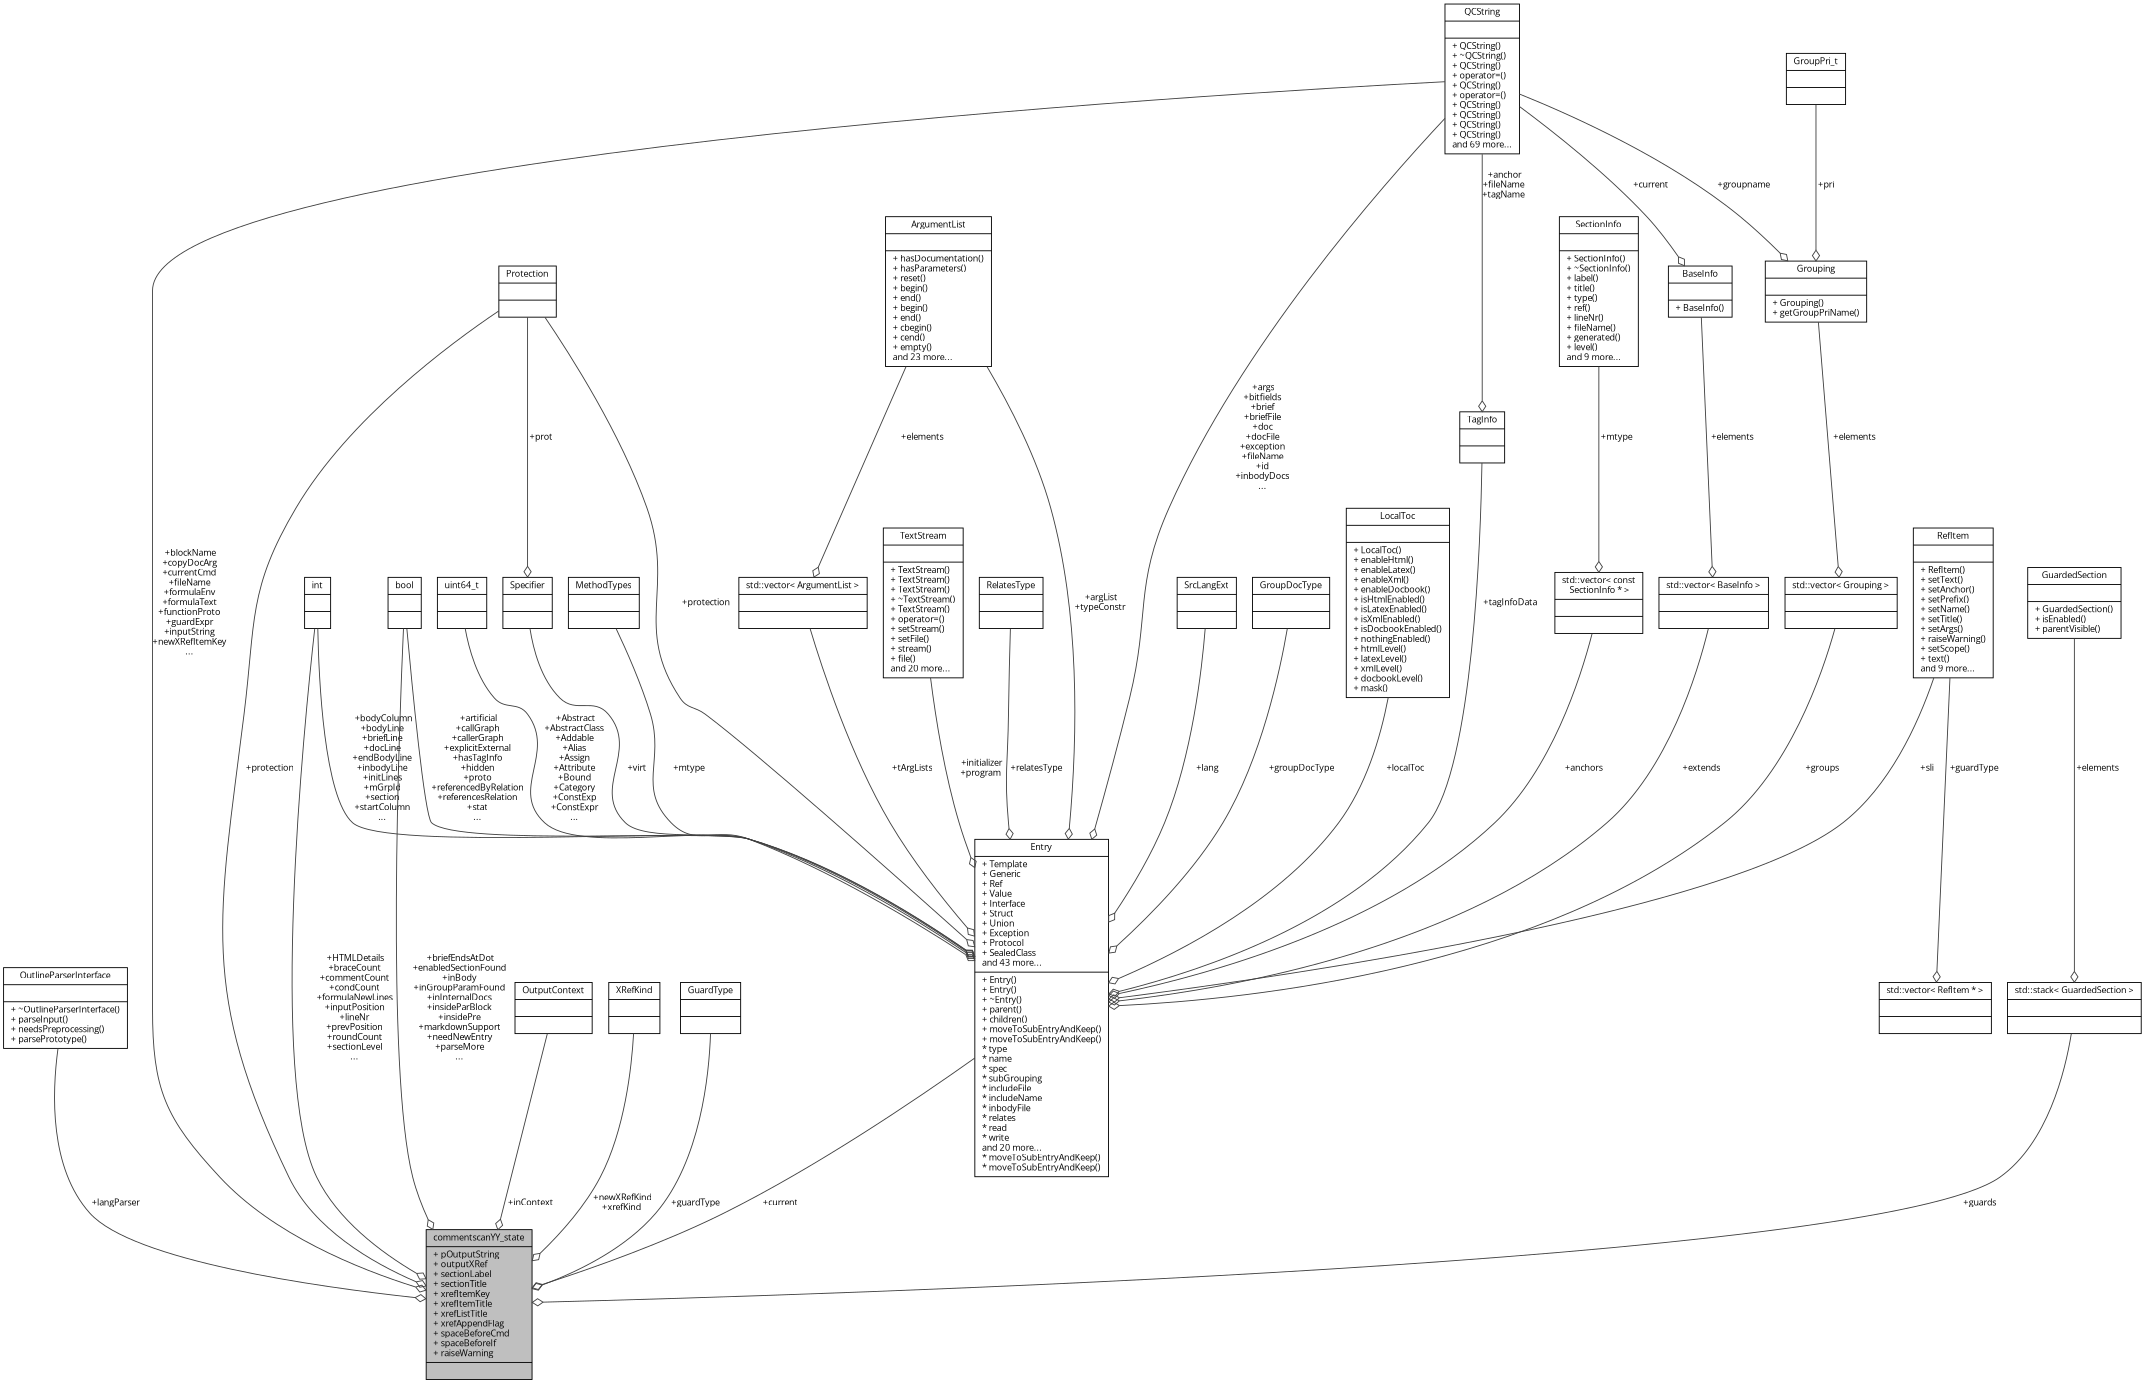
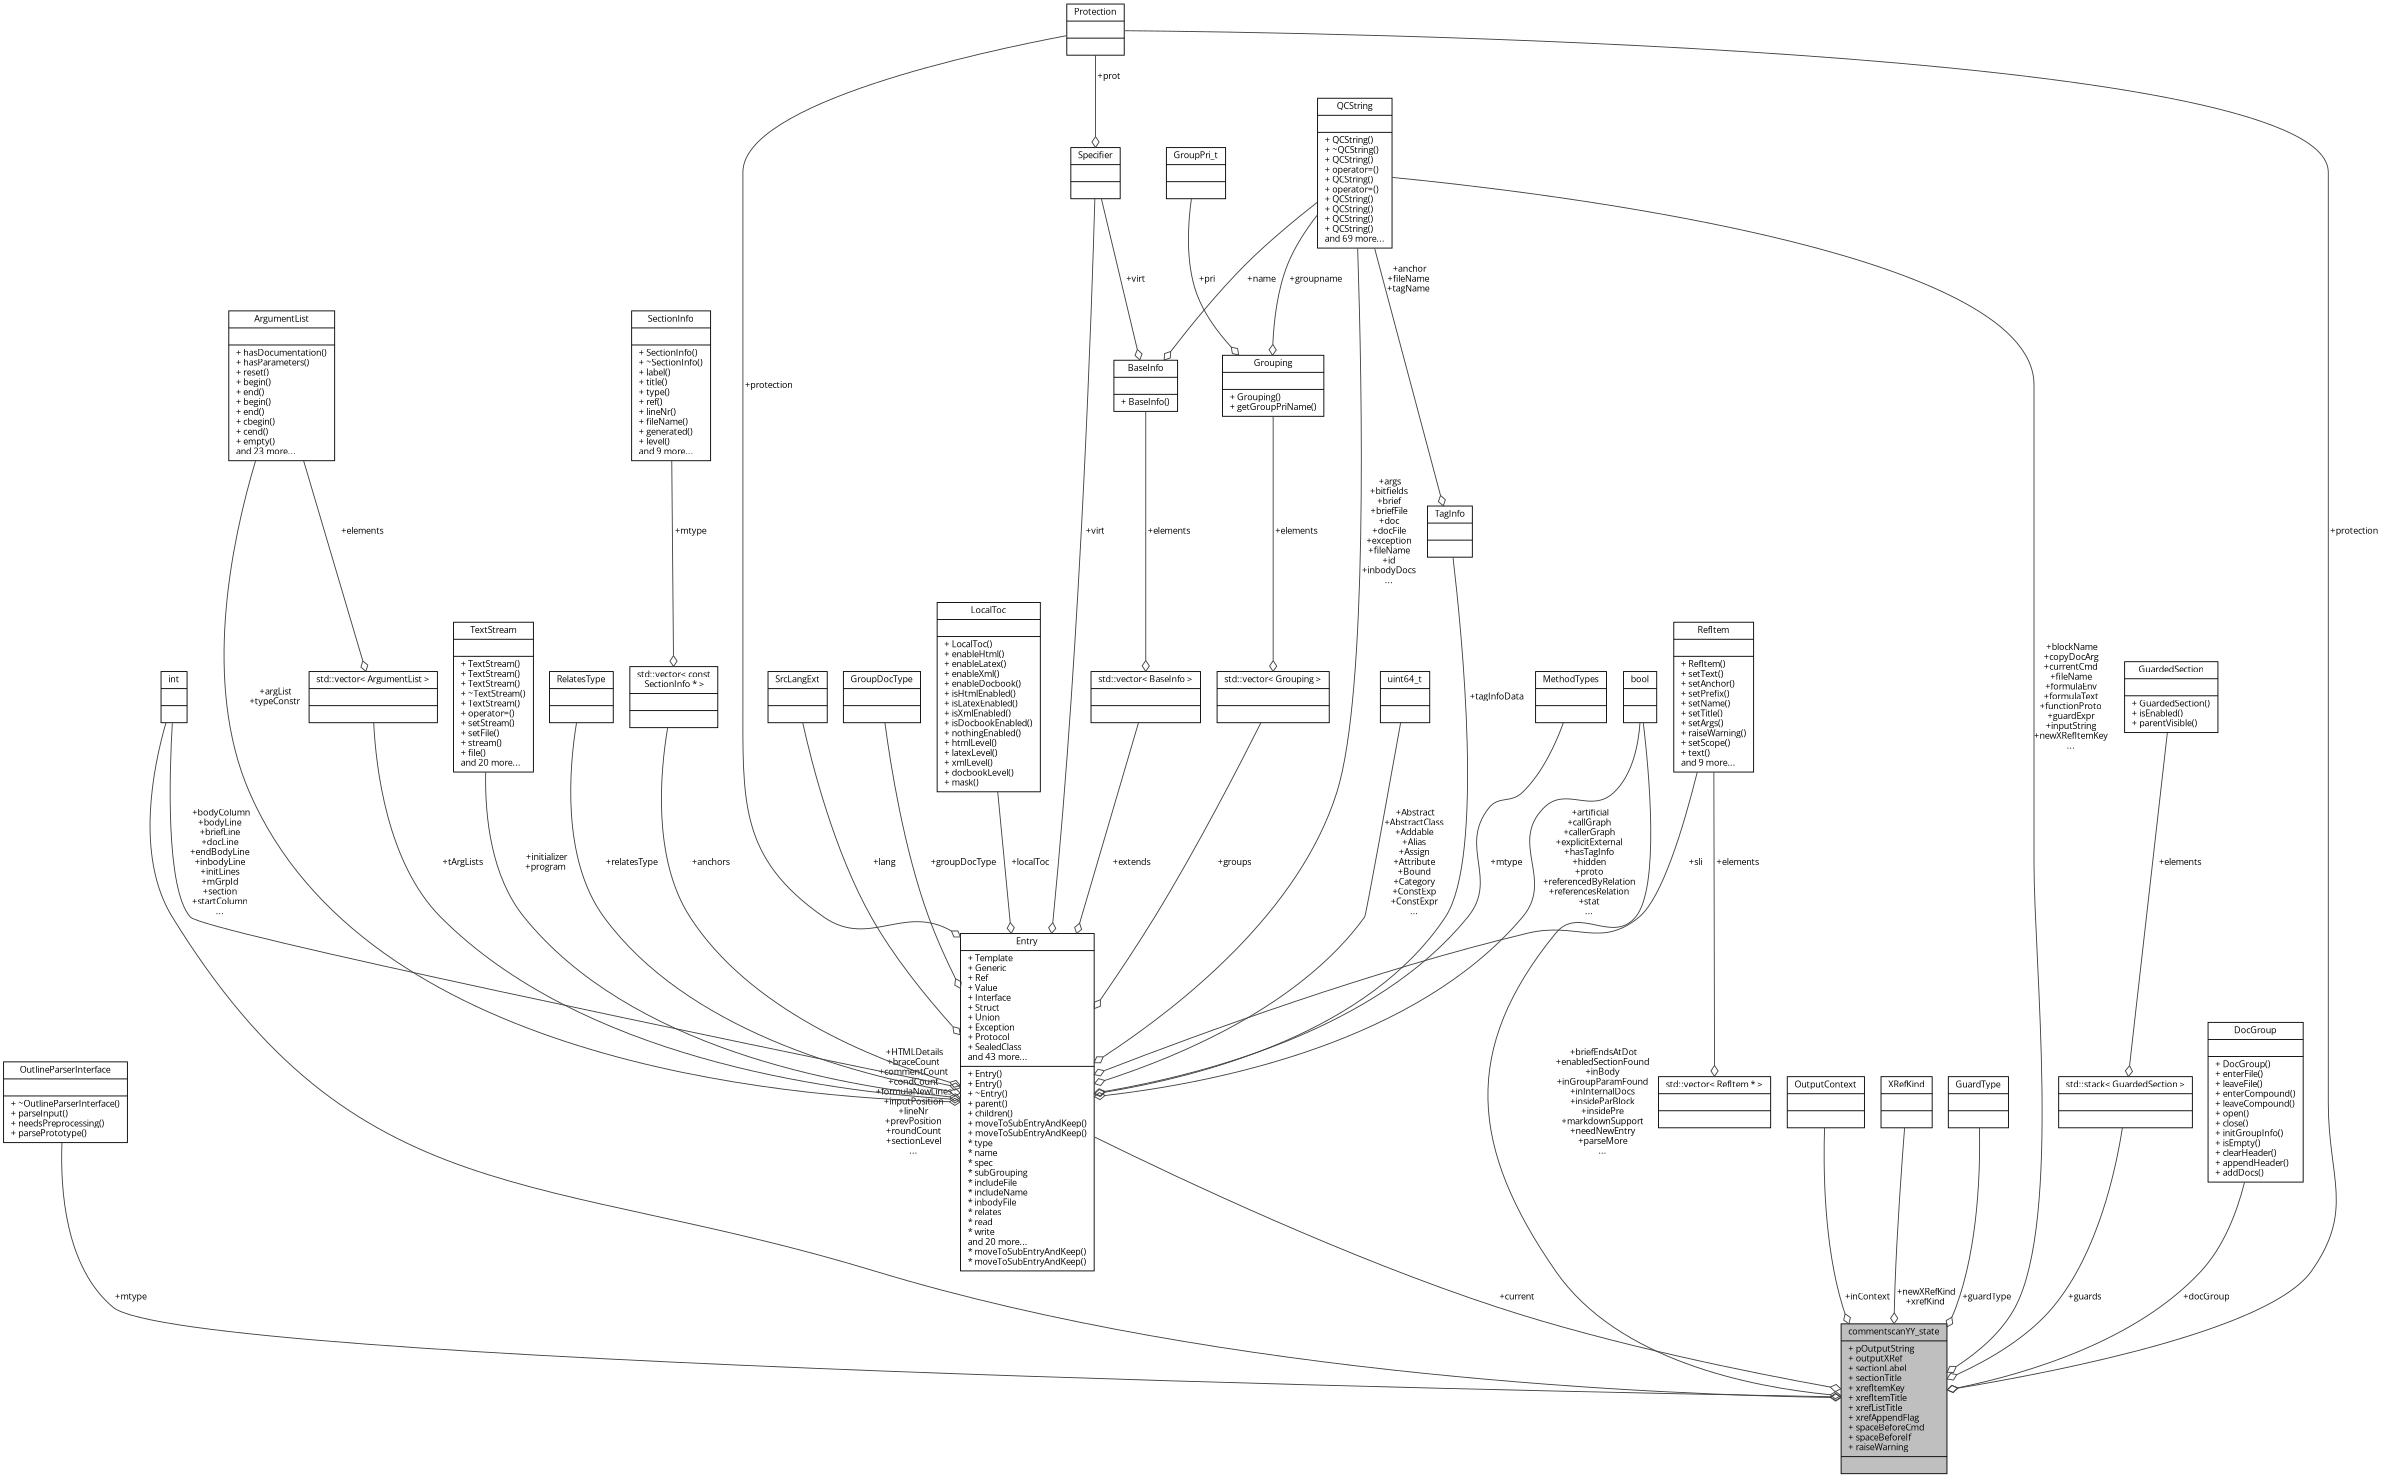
(1650, 185) -> (1261, 279)
none -> (1119, 274)
(1973, 768) -> (1737, 863)
none -> (2256, 1102)
(115, 1203) -> (130, 1297)
